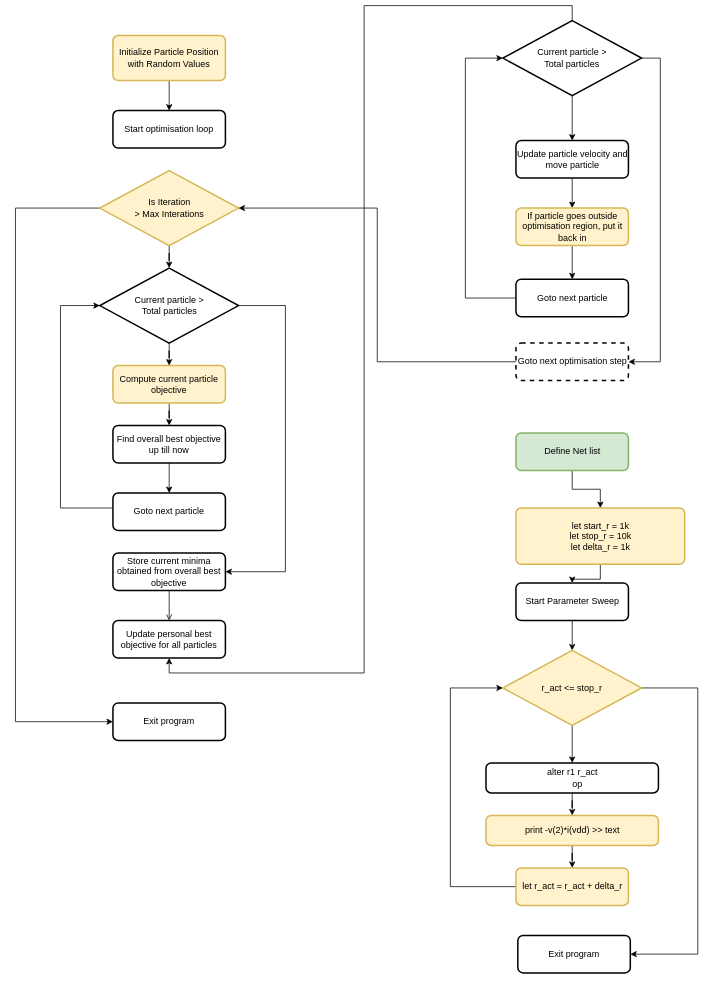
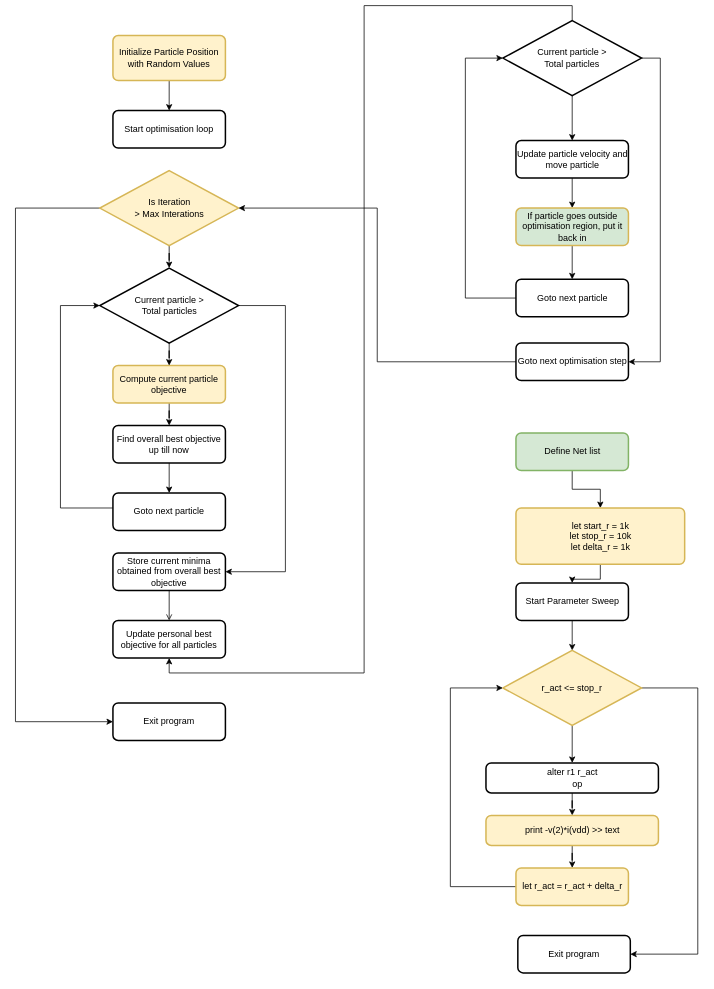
(572, 227) -> (572, 227)
(572, 362) -> (572, 362)
